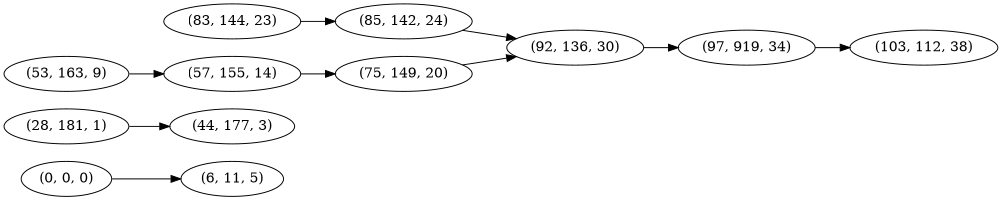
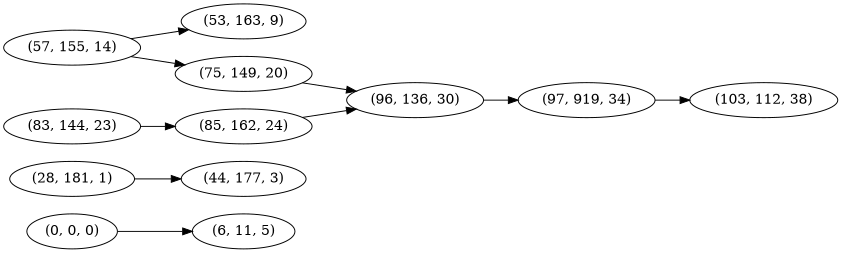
(404, 21) -> (244, 126)
(575, 48) -> (415, 100)
(142, 74) -> (155, 35)
